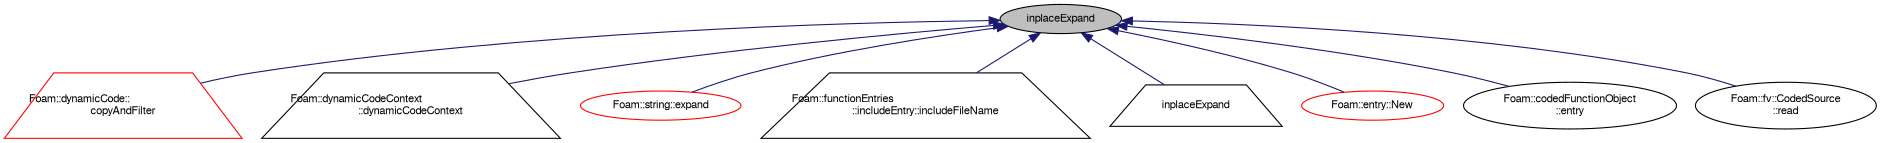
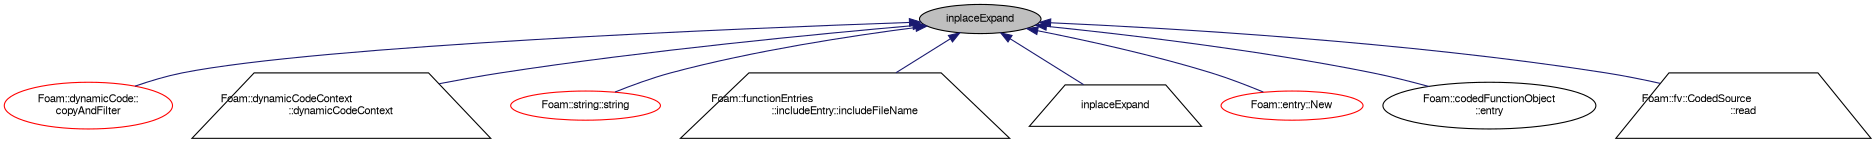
(123, 106) -> (88, 106)
(661, 106) -> (586, 106)
(1786, 106) -> (1743, 106)
